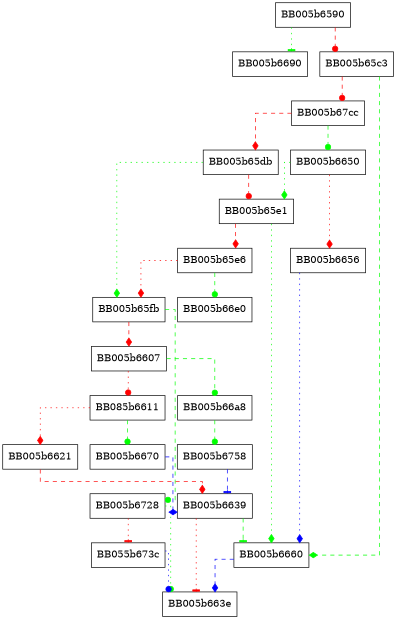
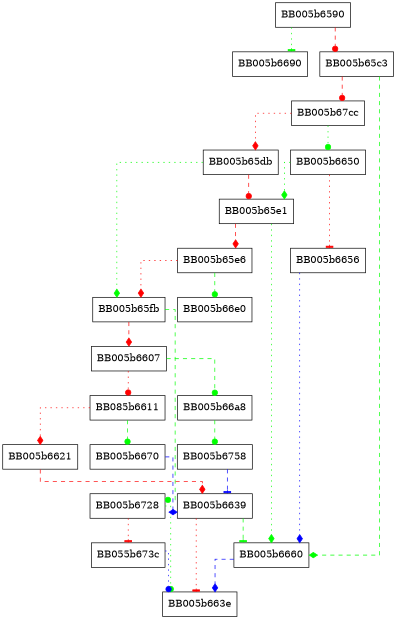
(259, 113) -> (259, 113)
(328, 135) -> (328, 135)
(330, 207) -> (330, 210)
